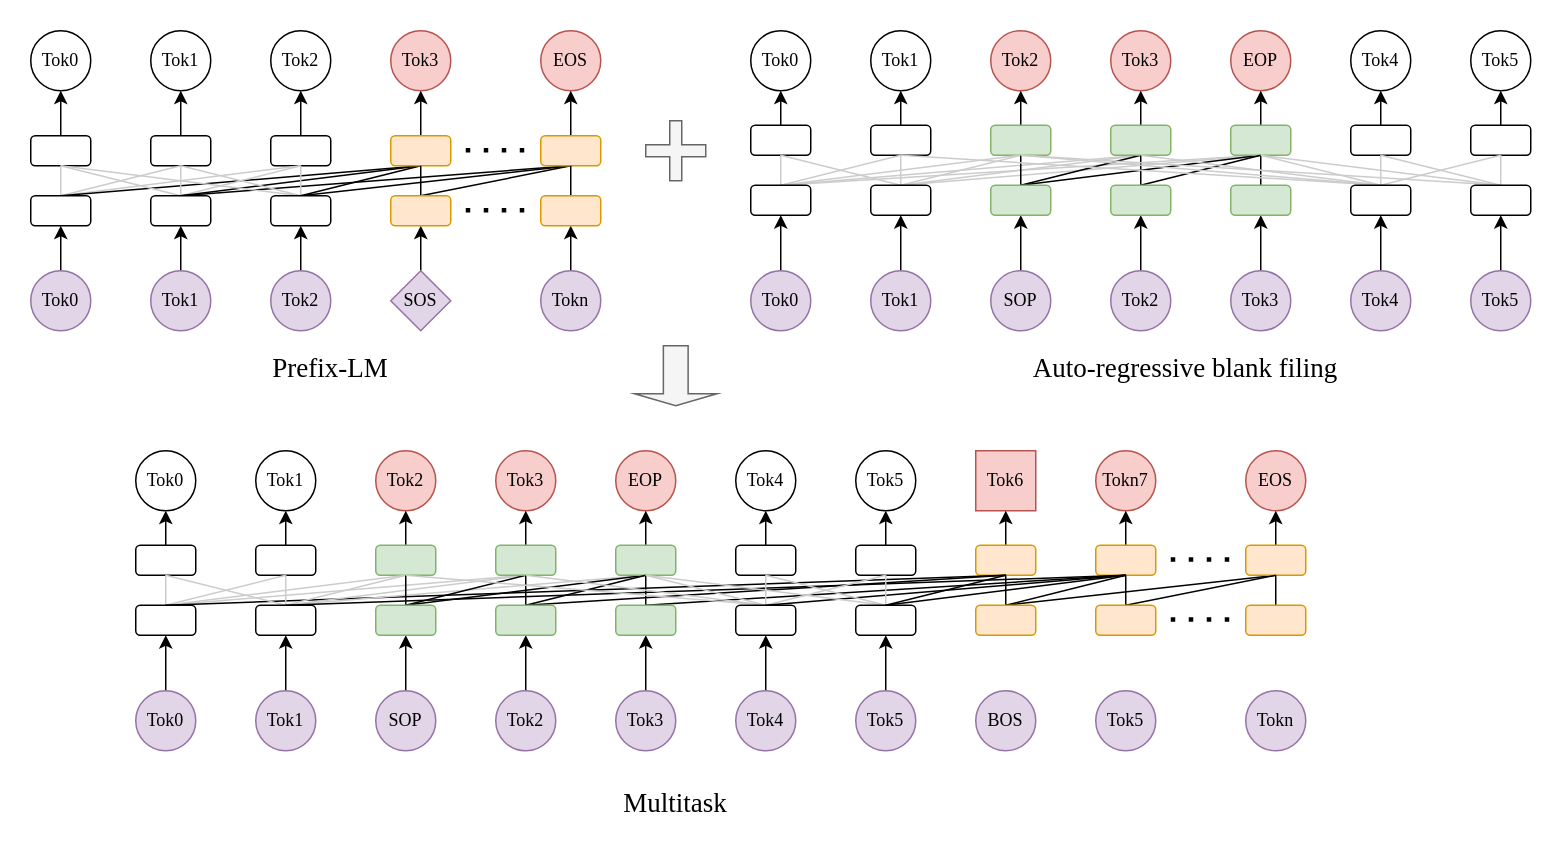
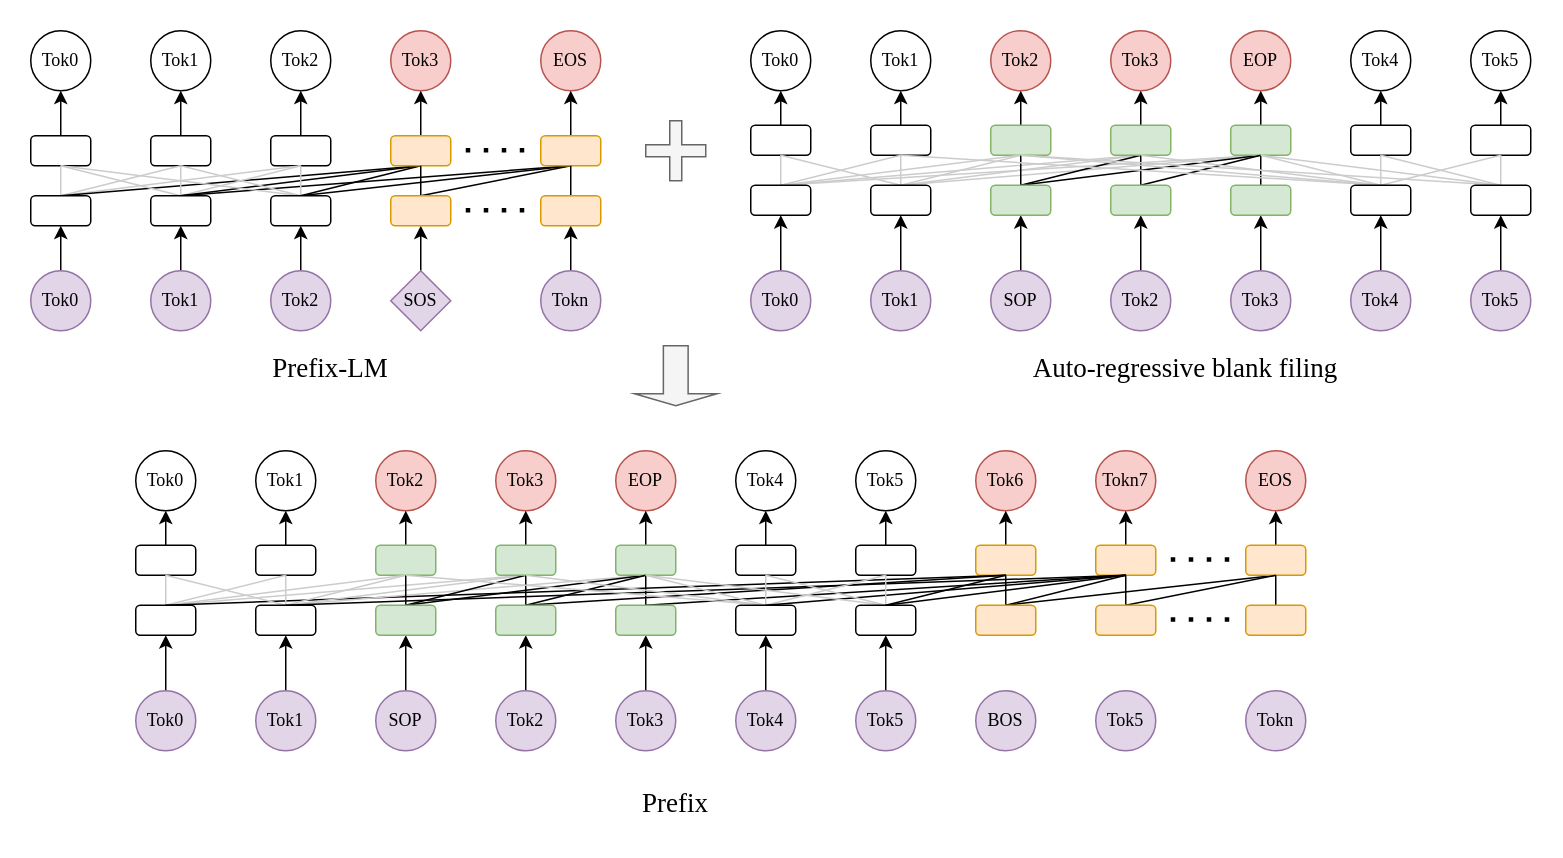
(1006, 481) -> (1006, 481)
(676, 803) -> (676, 803)
